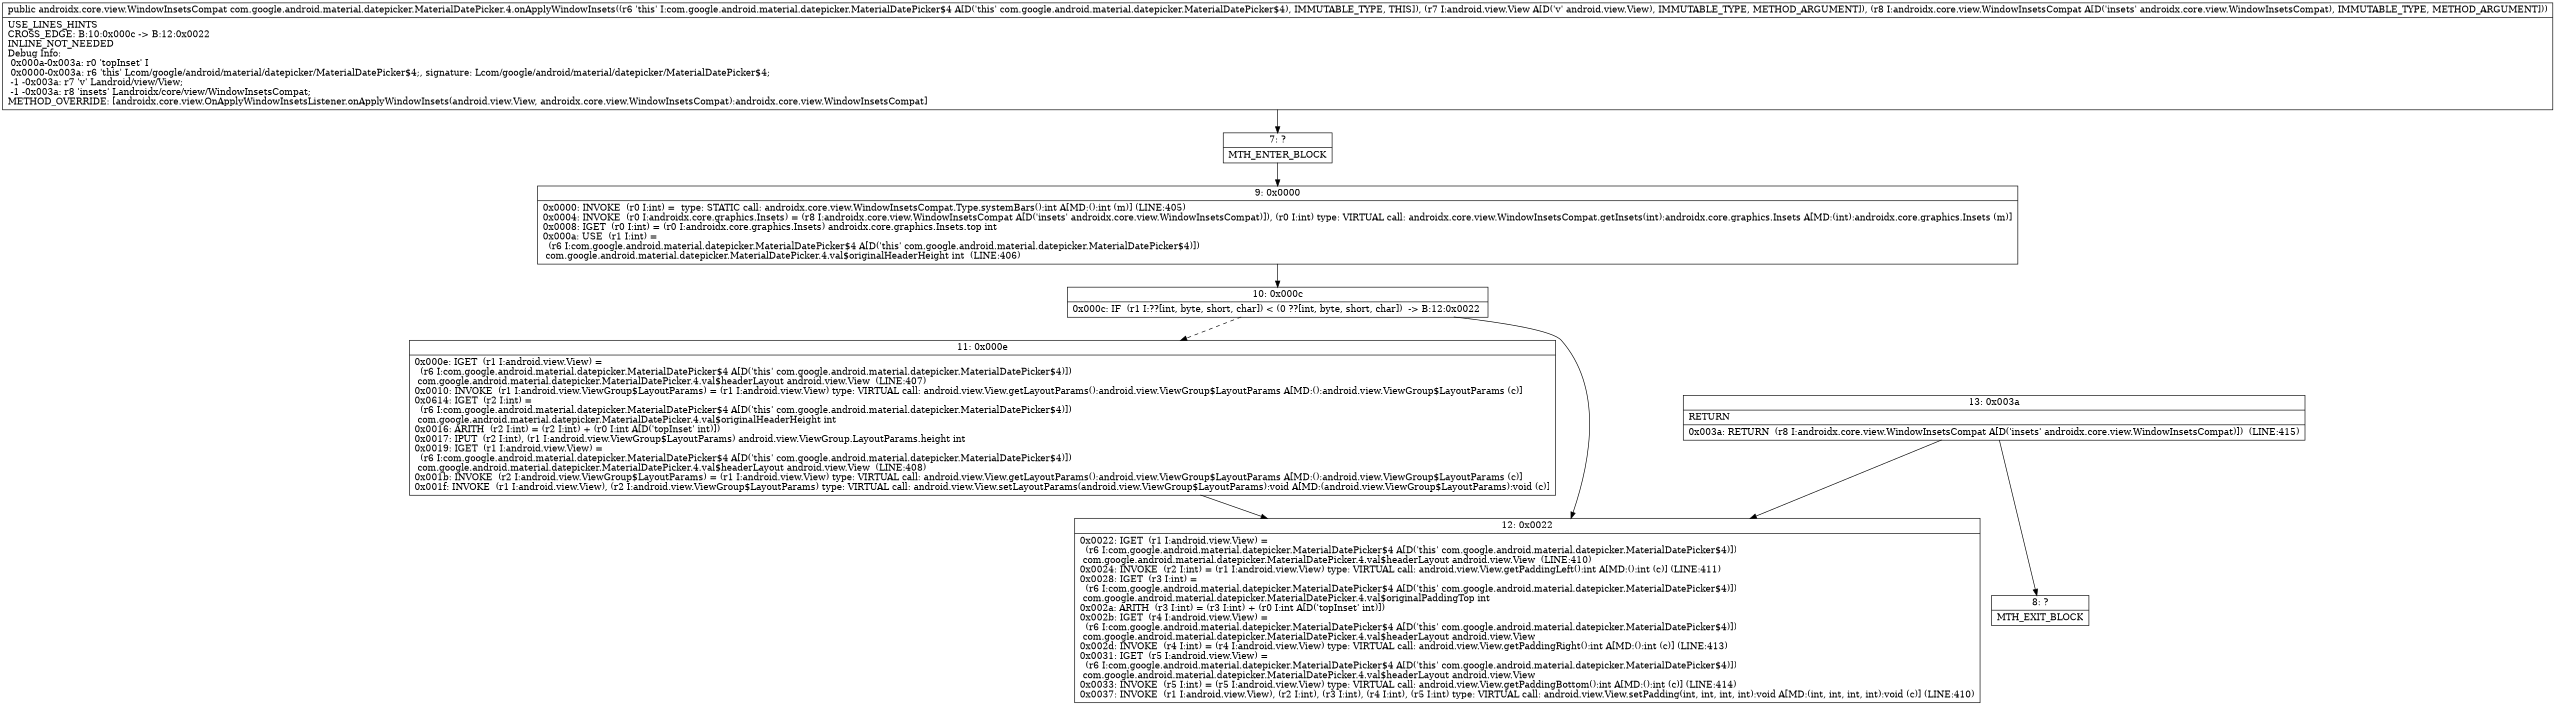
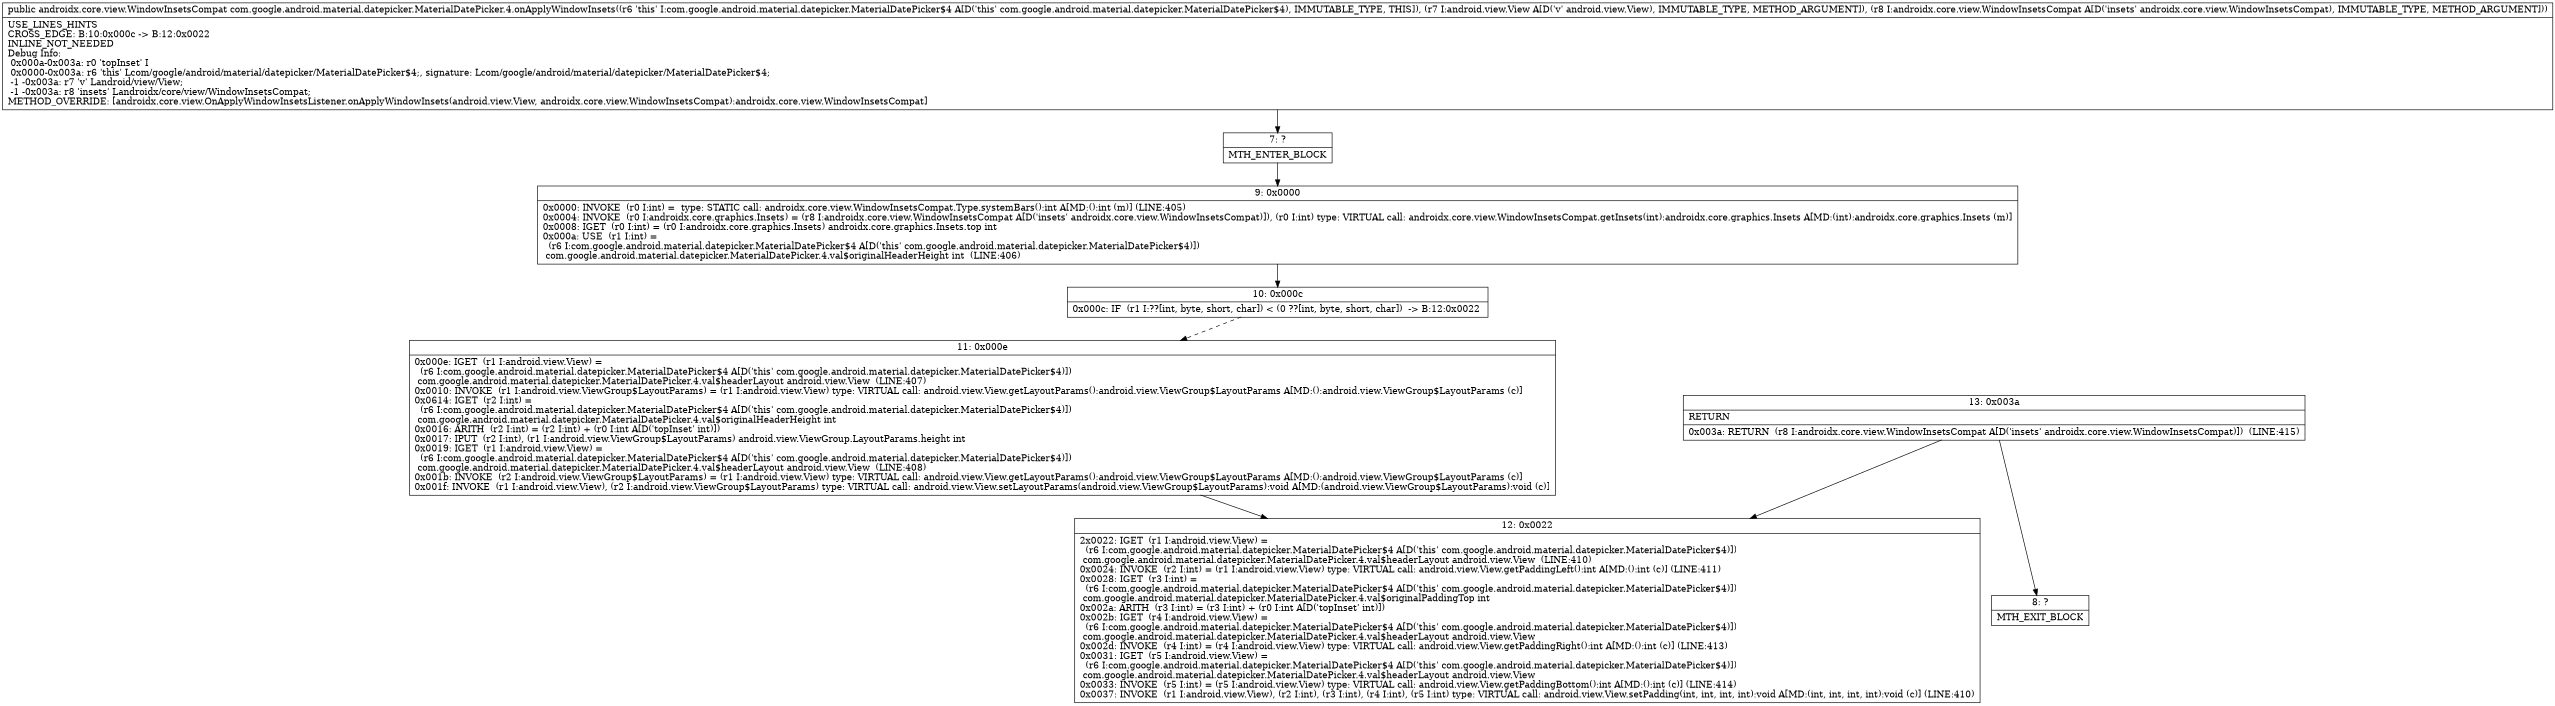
(1579, 370) -> none
(1176, 541) -> (1176, 541)
